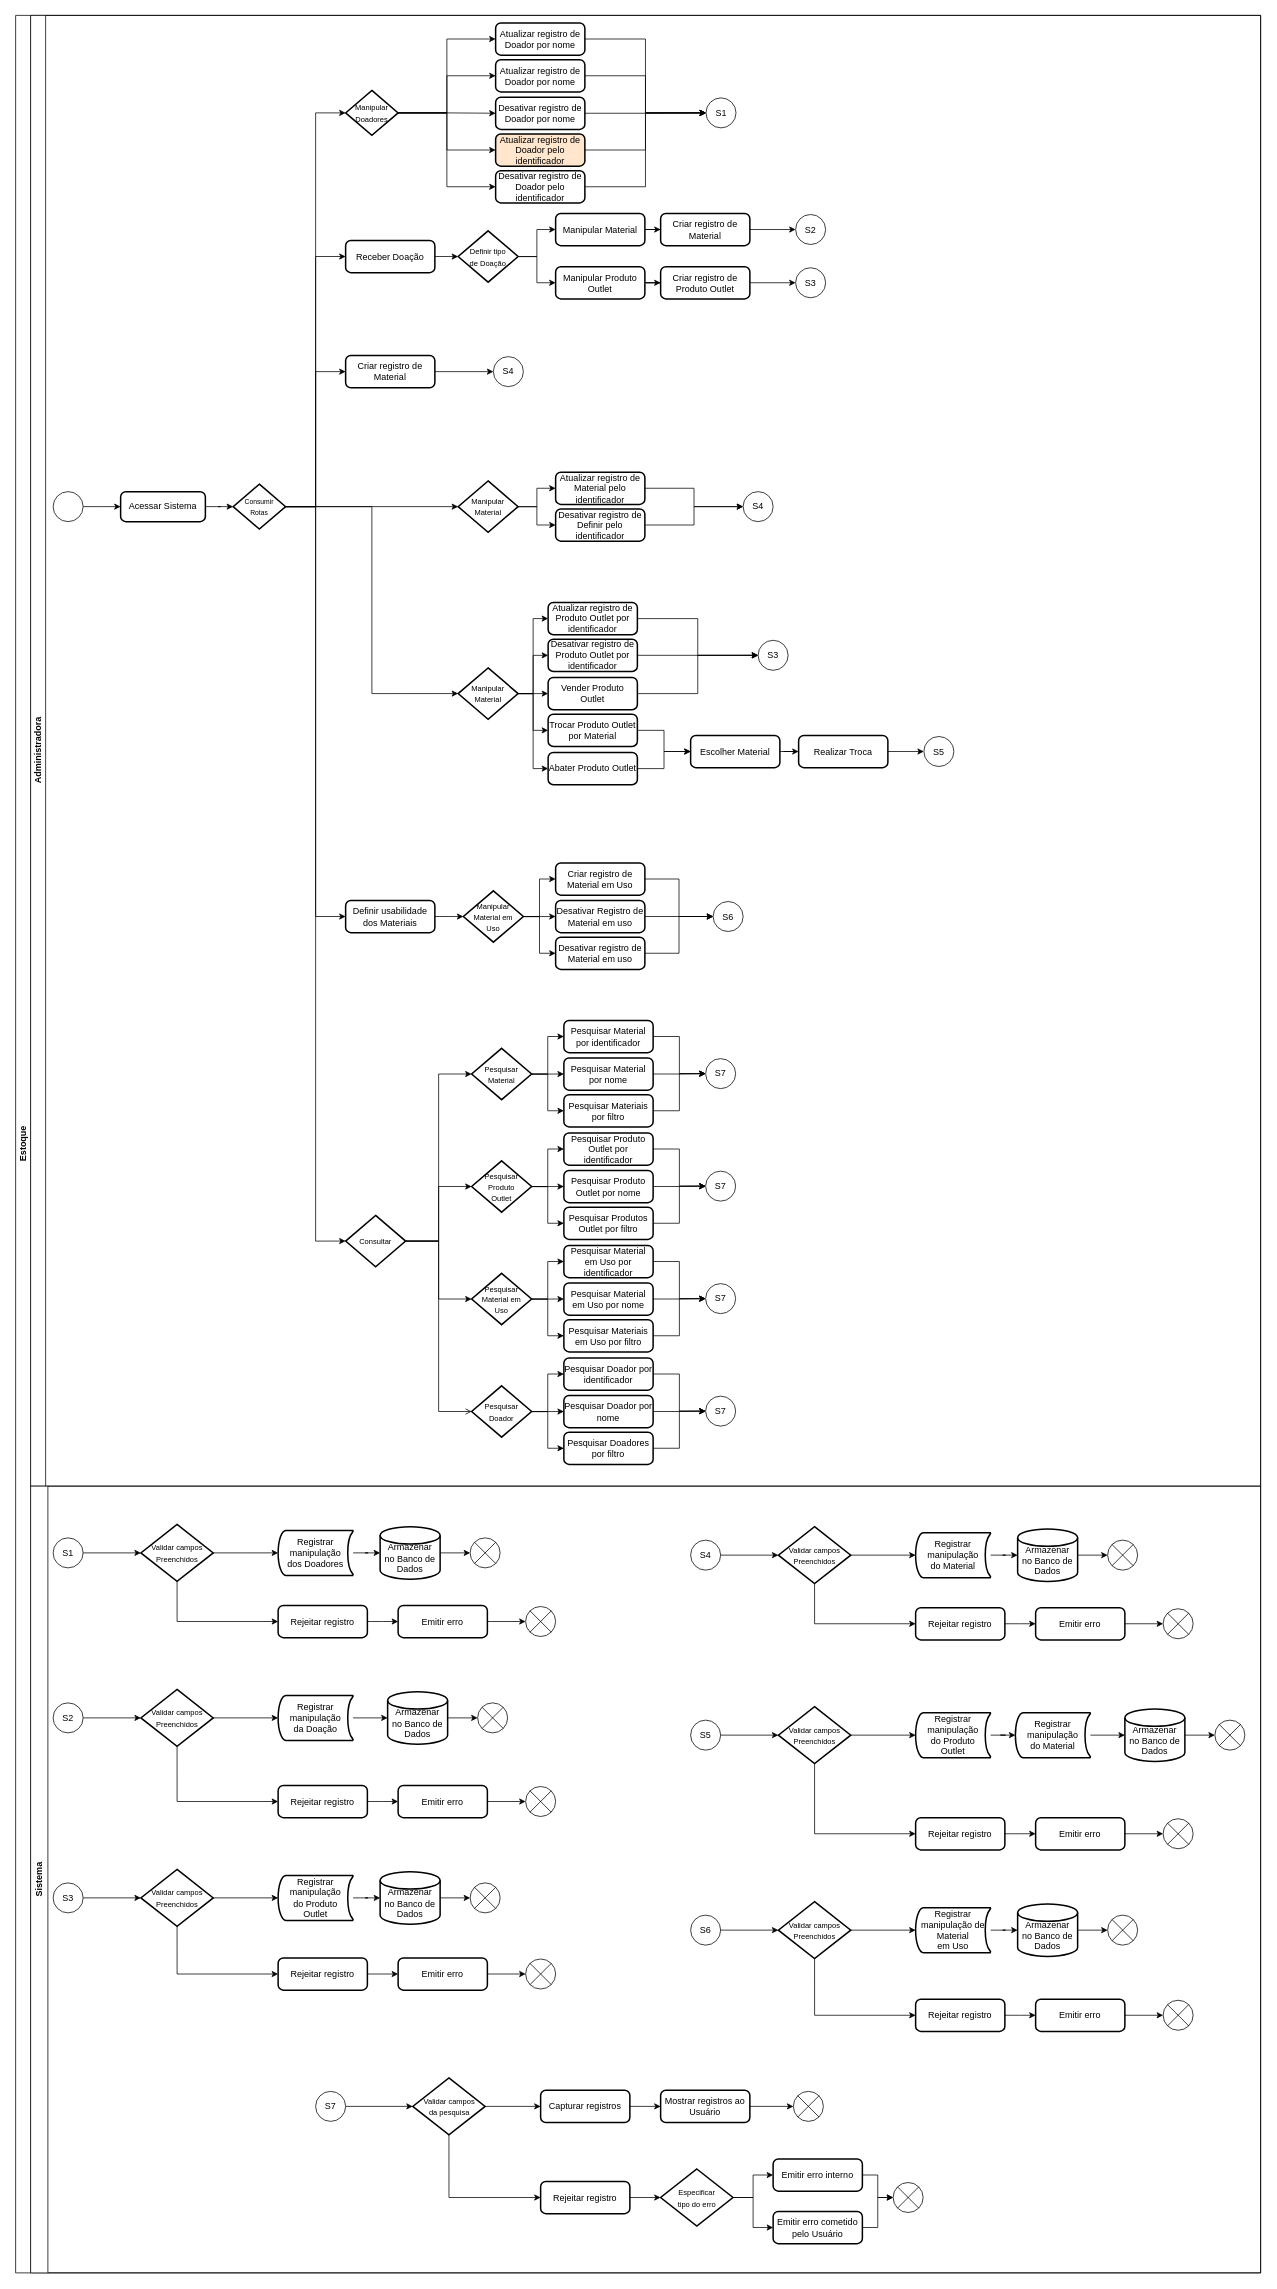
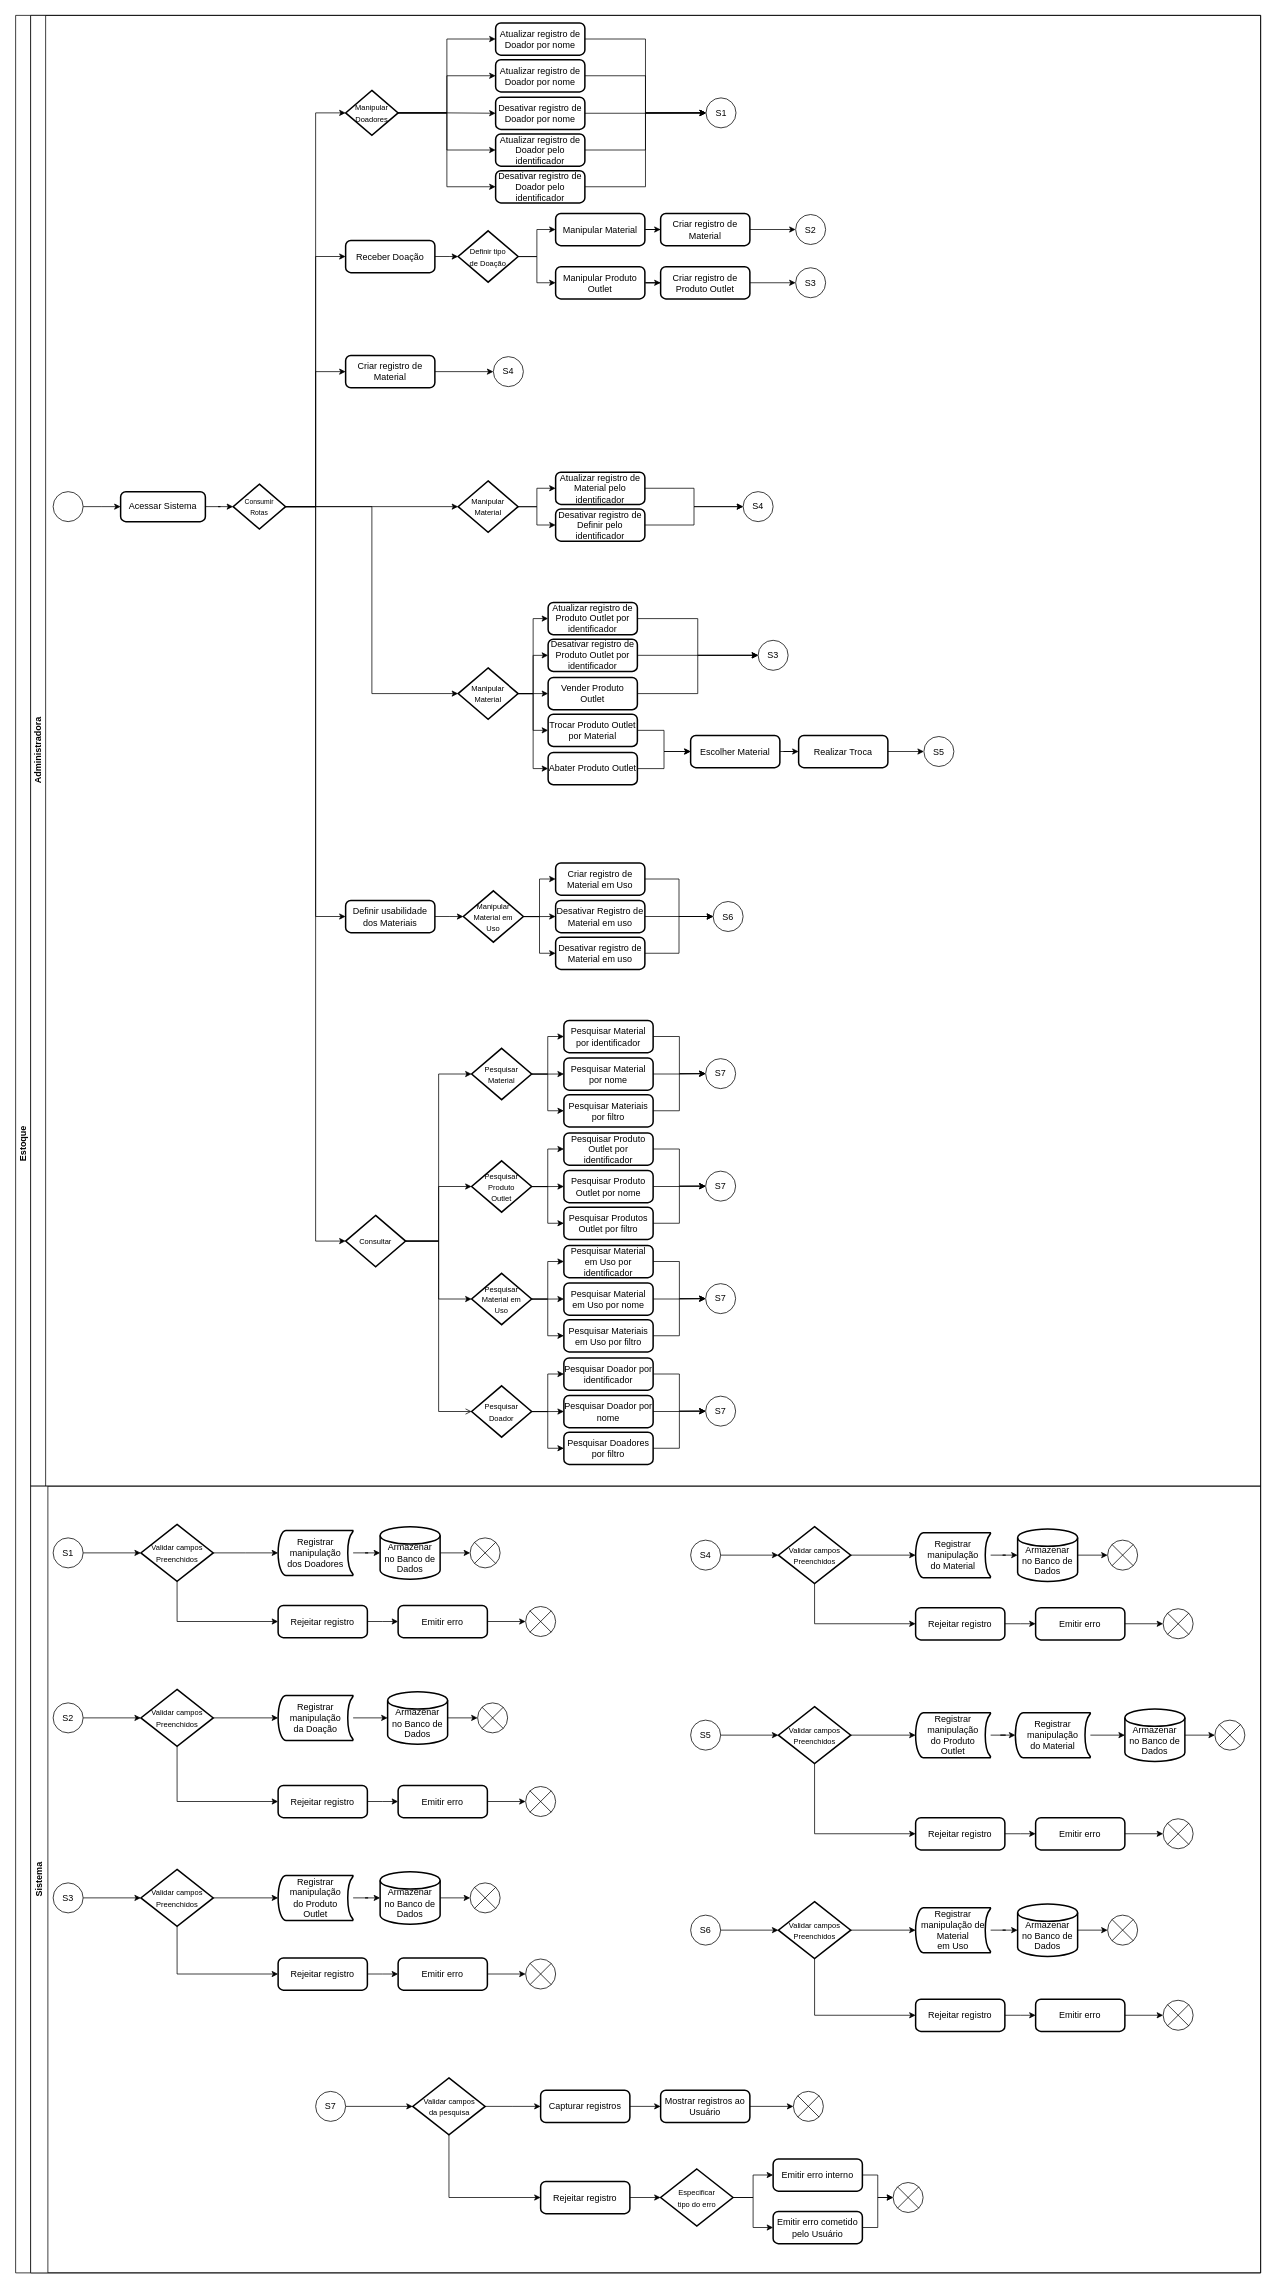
(540, 150) -> (540, 150)
